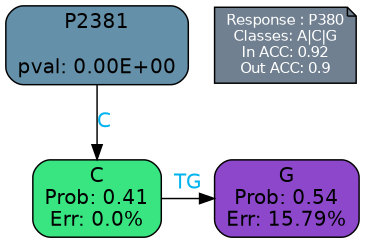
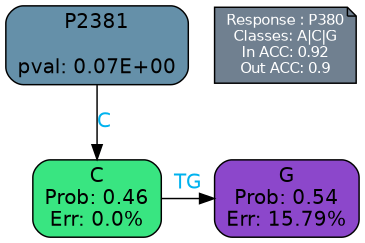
(97, 45) -> (97, 45)
(97, 199) -> (97, 199)
